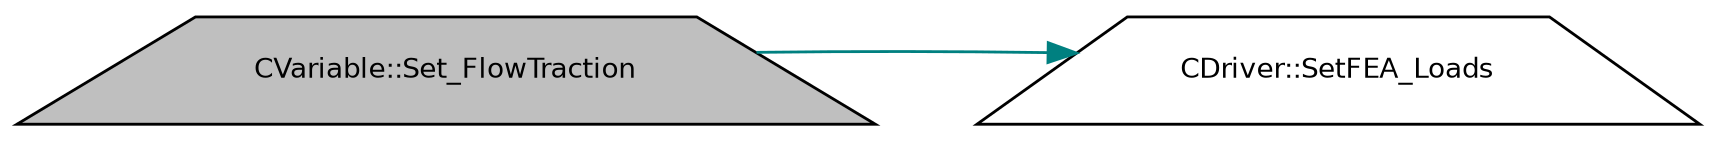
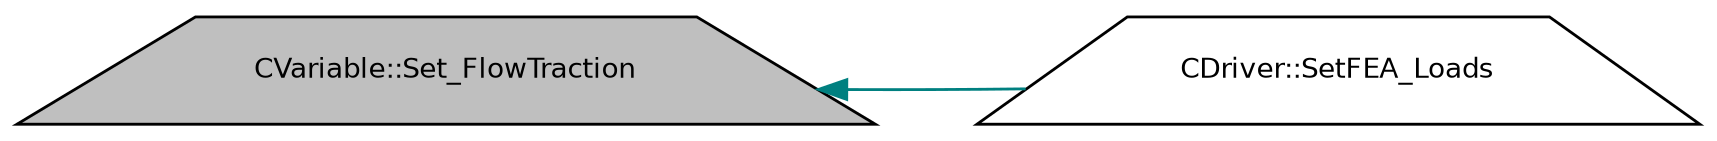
(902, 52) -> (936, 90)
